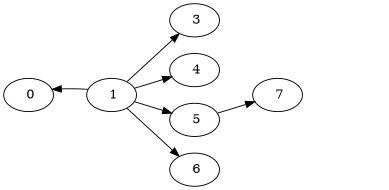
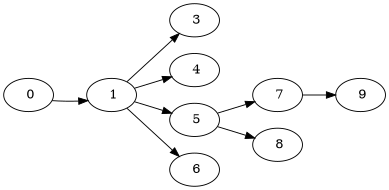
(75, 89) -> (65, 101)
none -> (361, 95)
none -> (278, 145)
